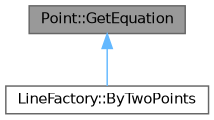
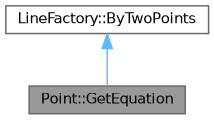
(107, 67) -> (107, 67)
